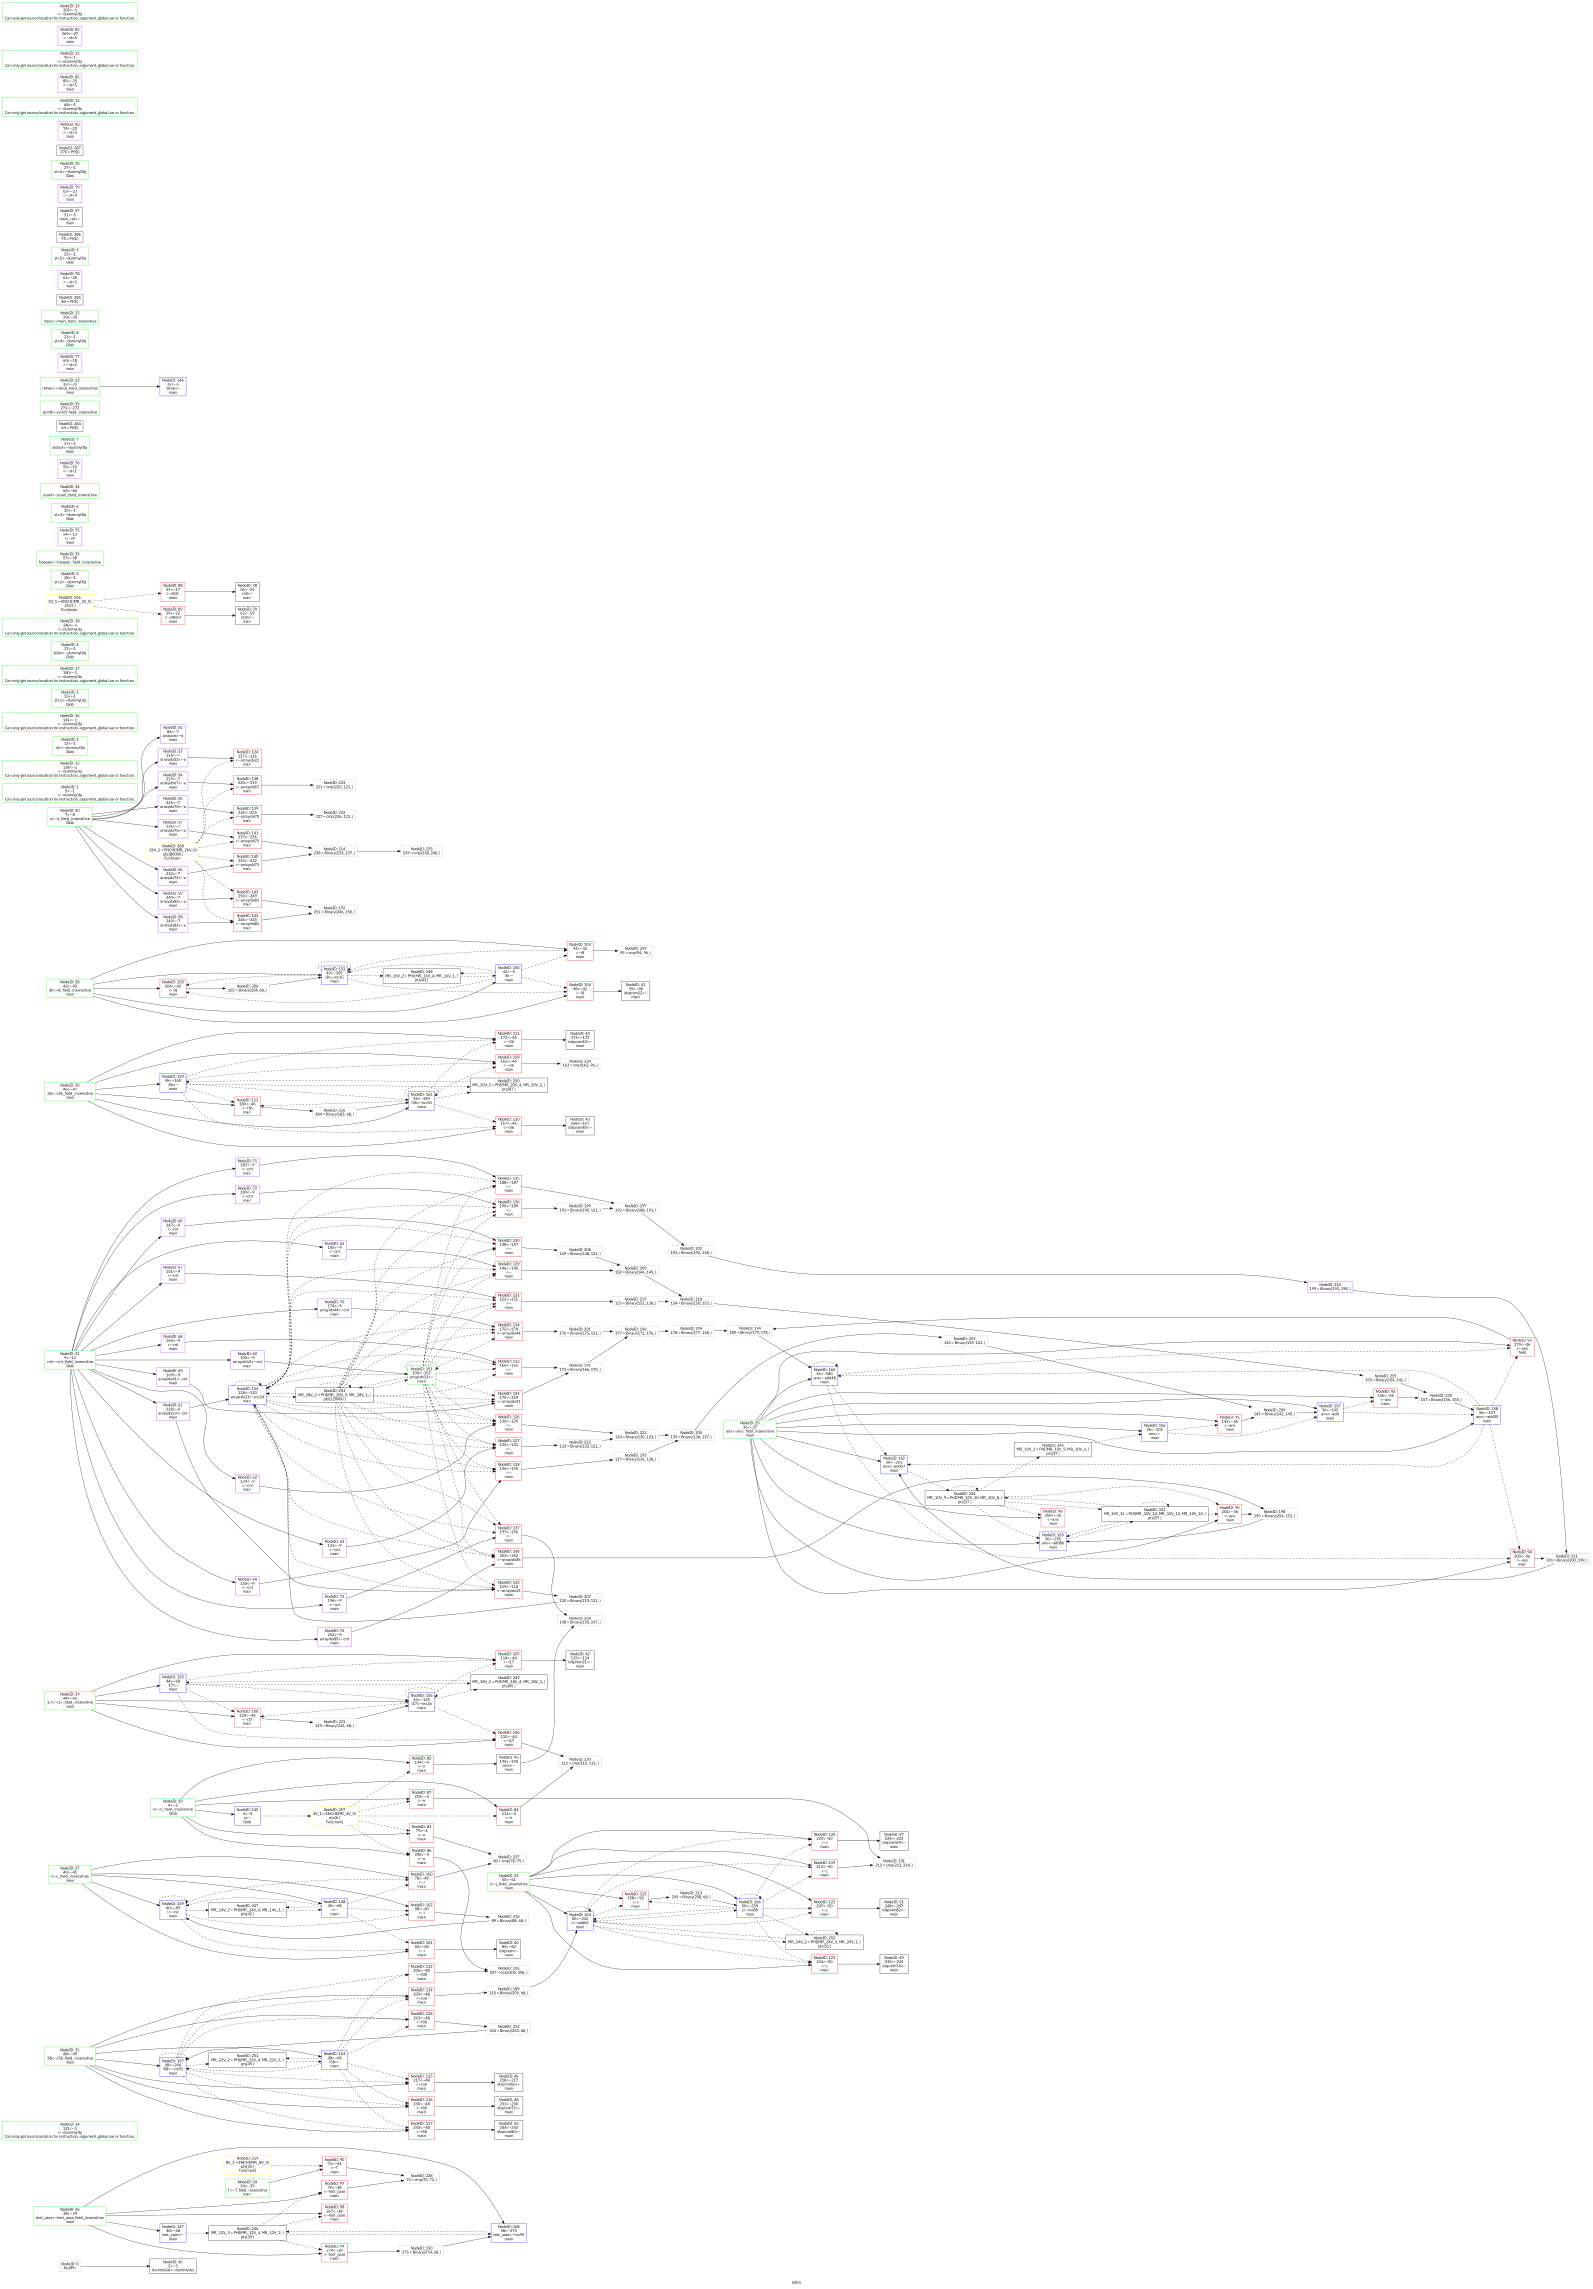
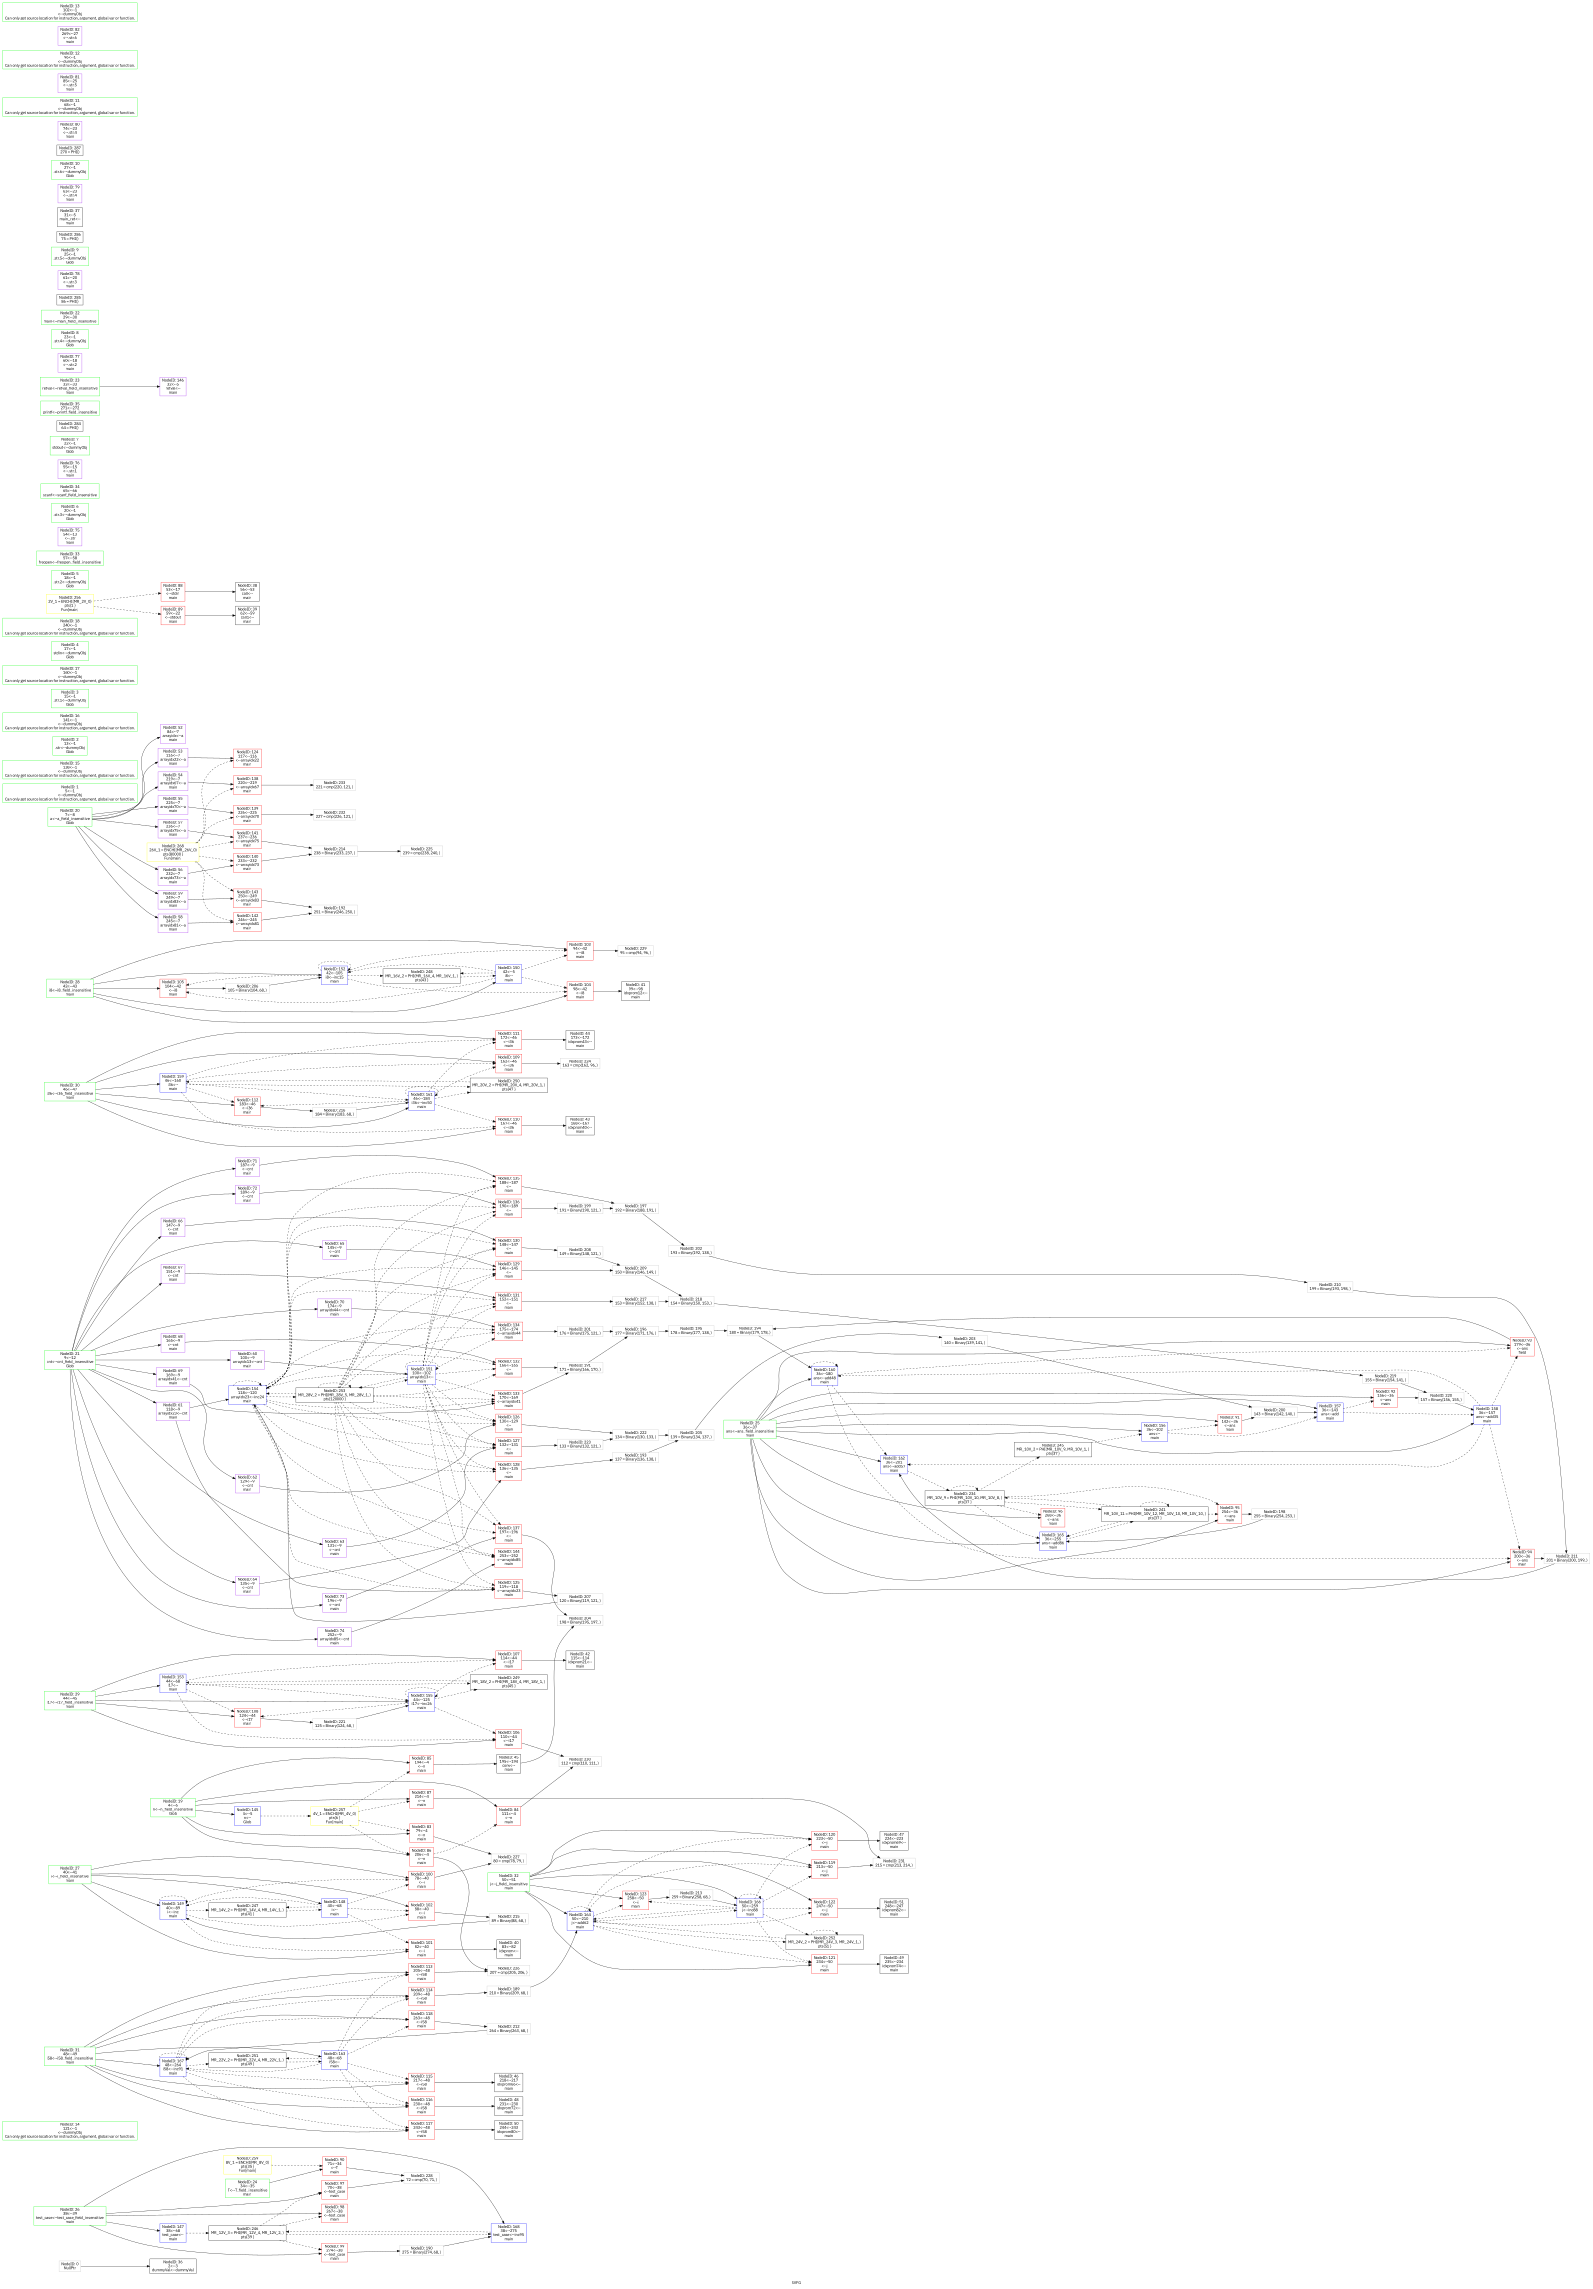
(173, 387) -> (173, 387)
(1330, 1287) -> (1330, 1287)
(422, 1375) -> (422, 1375)
(887, 1496) -> none
(426, 1816) -> (465, 1843)
none -> (239, 1987)
